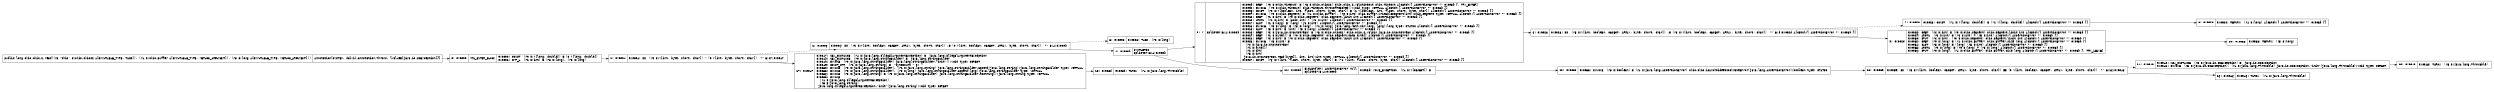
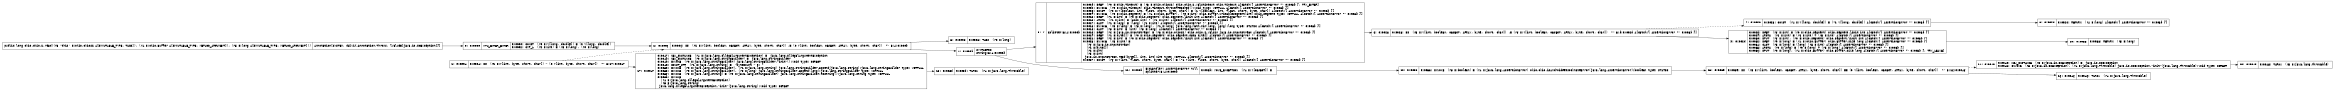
(1087, 42) -> (928, 42)
(1150, 53) -> (991, 53)
(482, 58) -> (496, 46)
(604, 59) -> (632, 46)
